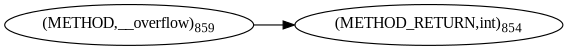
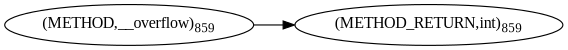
(512, 23) -> (512, 23)
